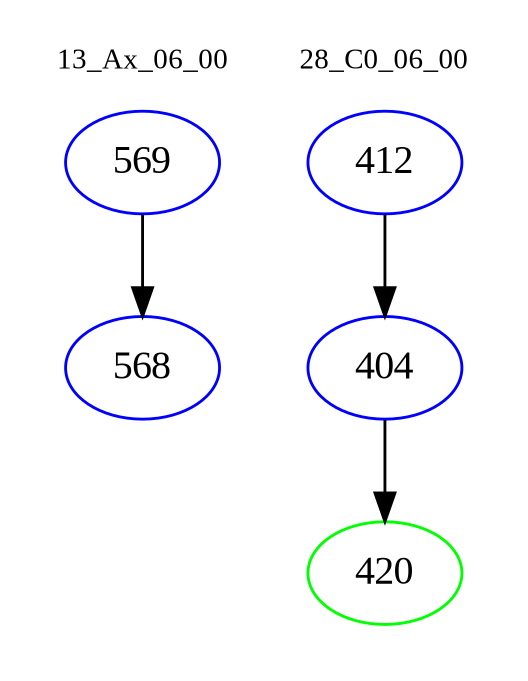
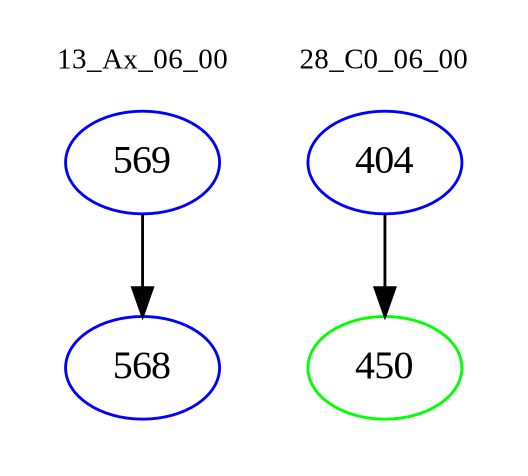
(385, 163) -> none
(385, 573) -> (385, 368)
